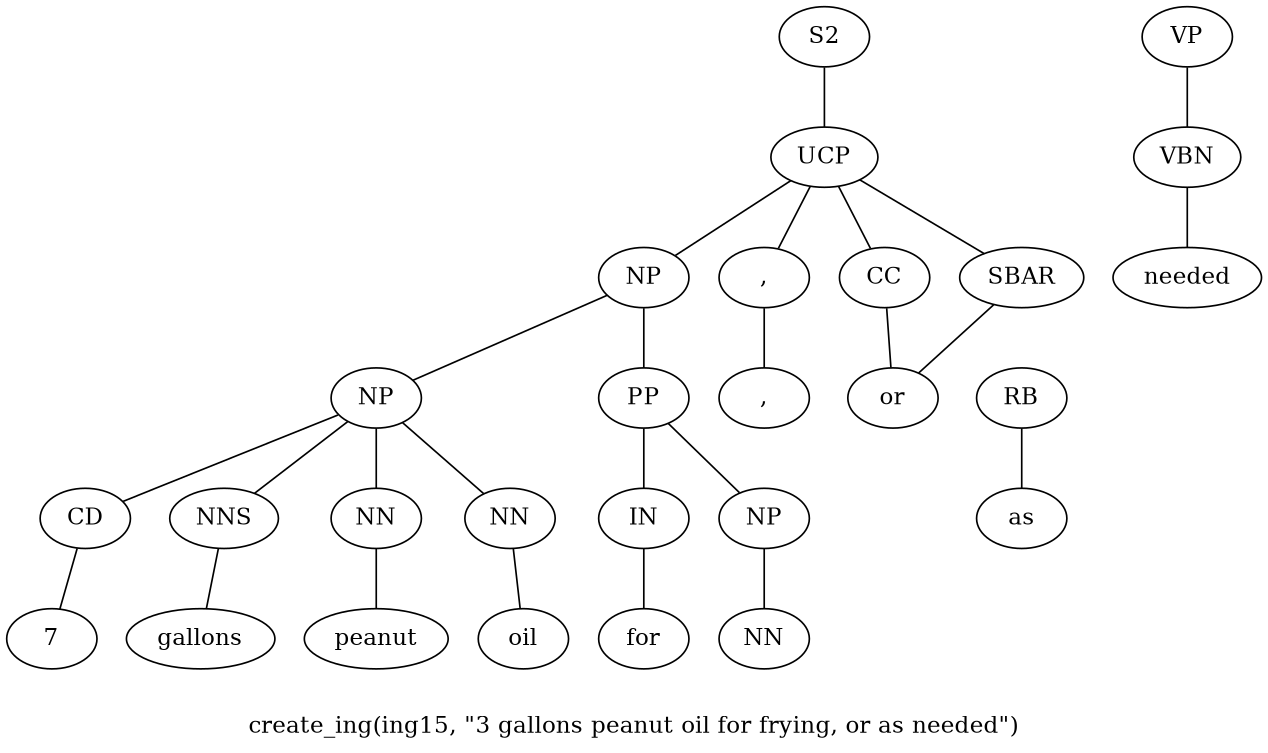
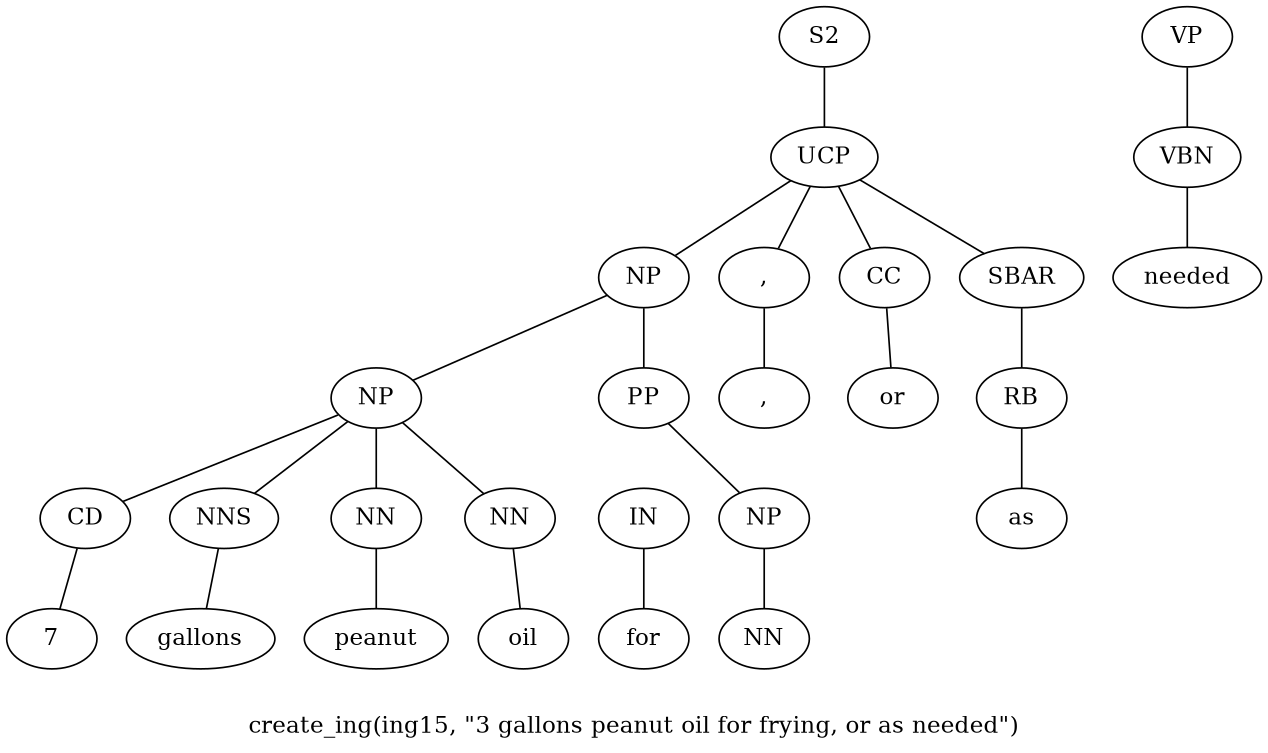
(956, 339) -> (1022, 338)
(644, 458) -> none
